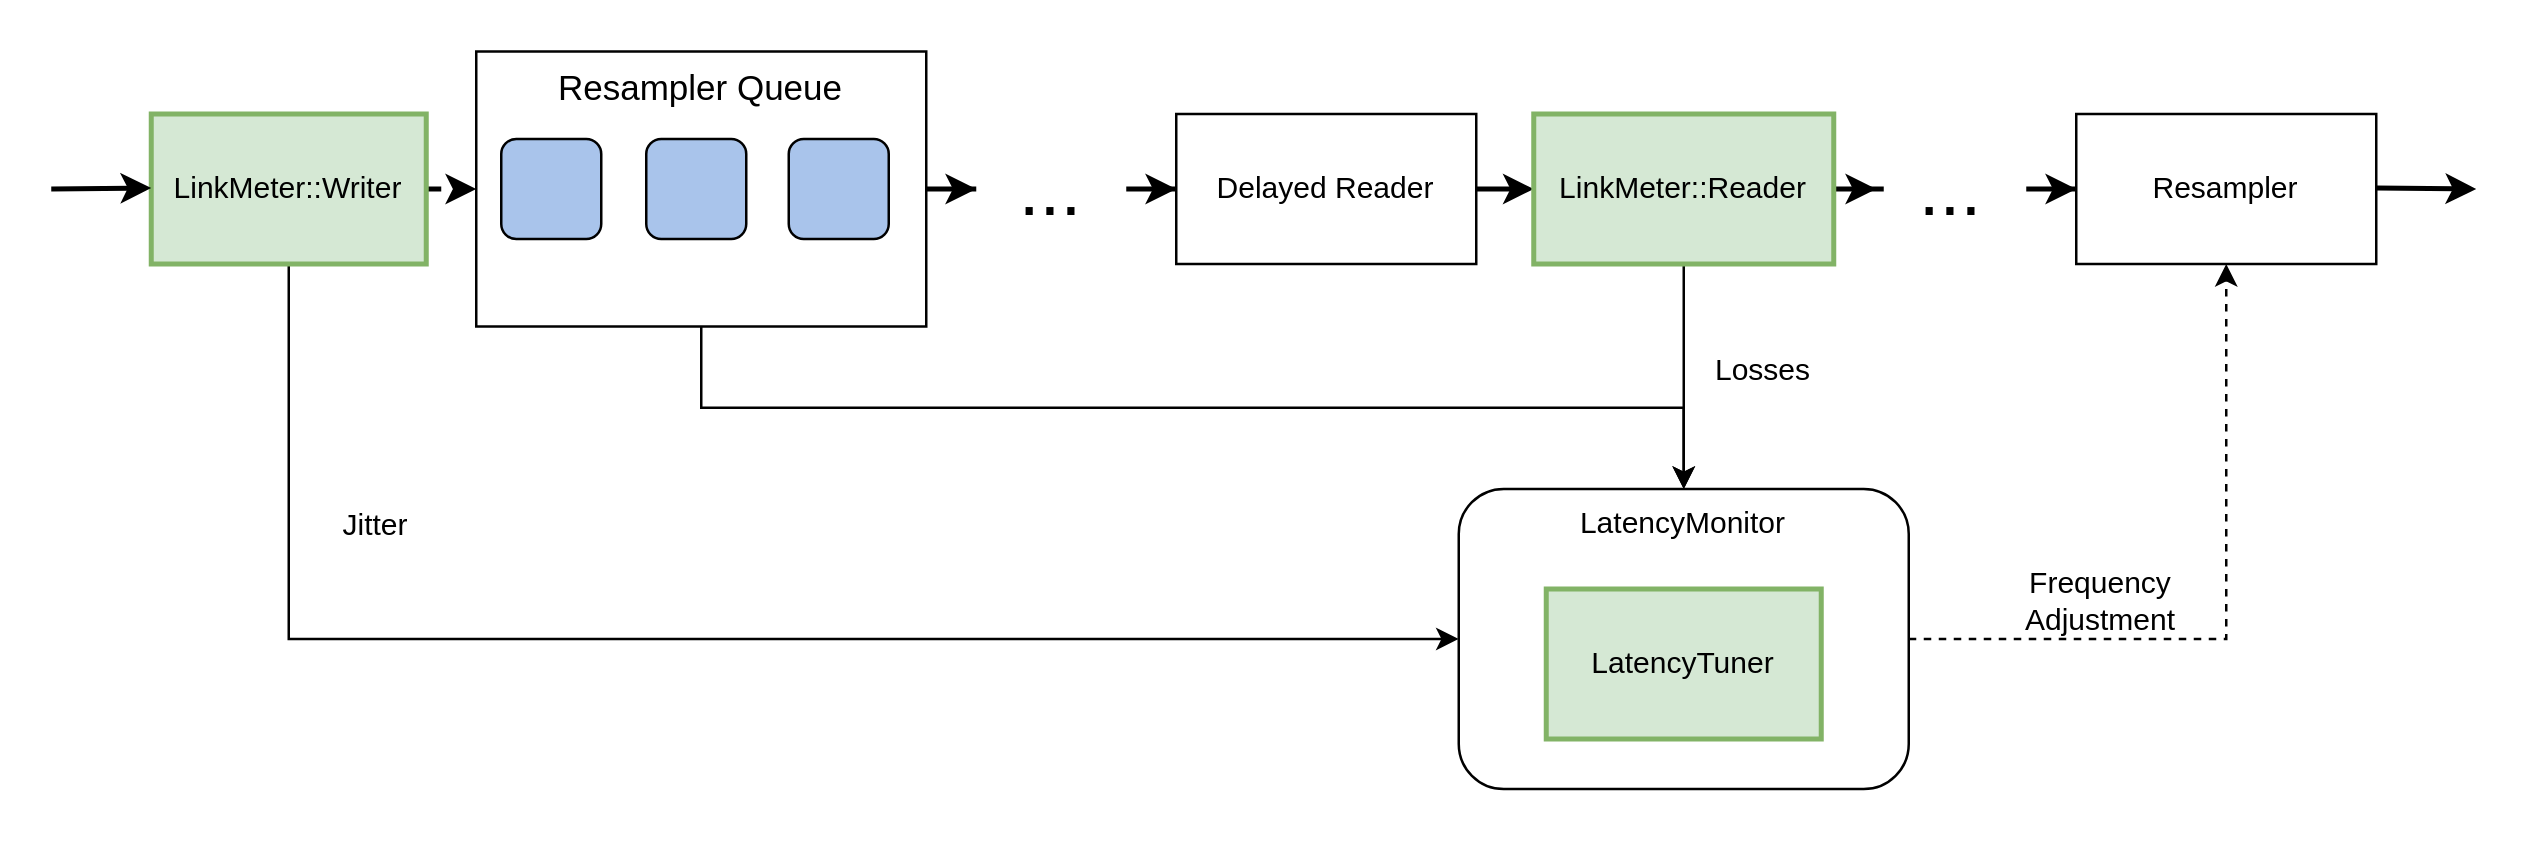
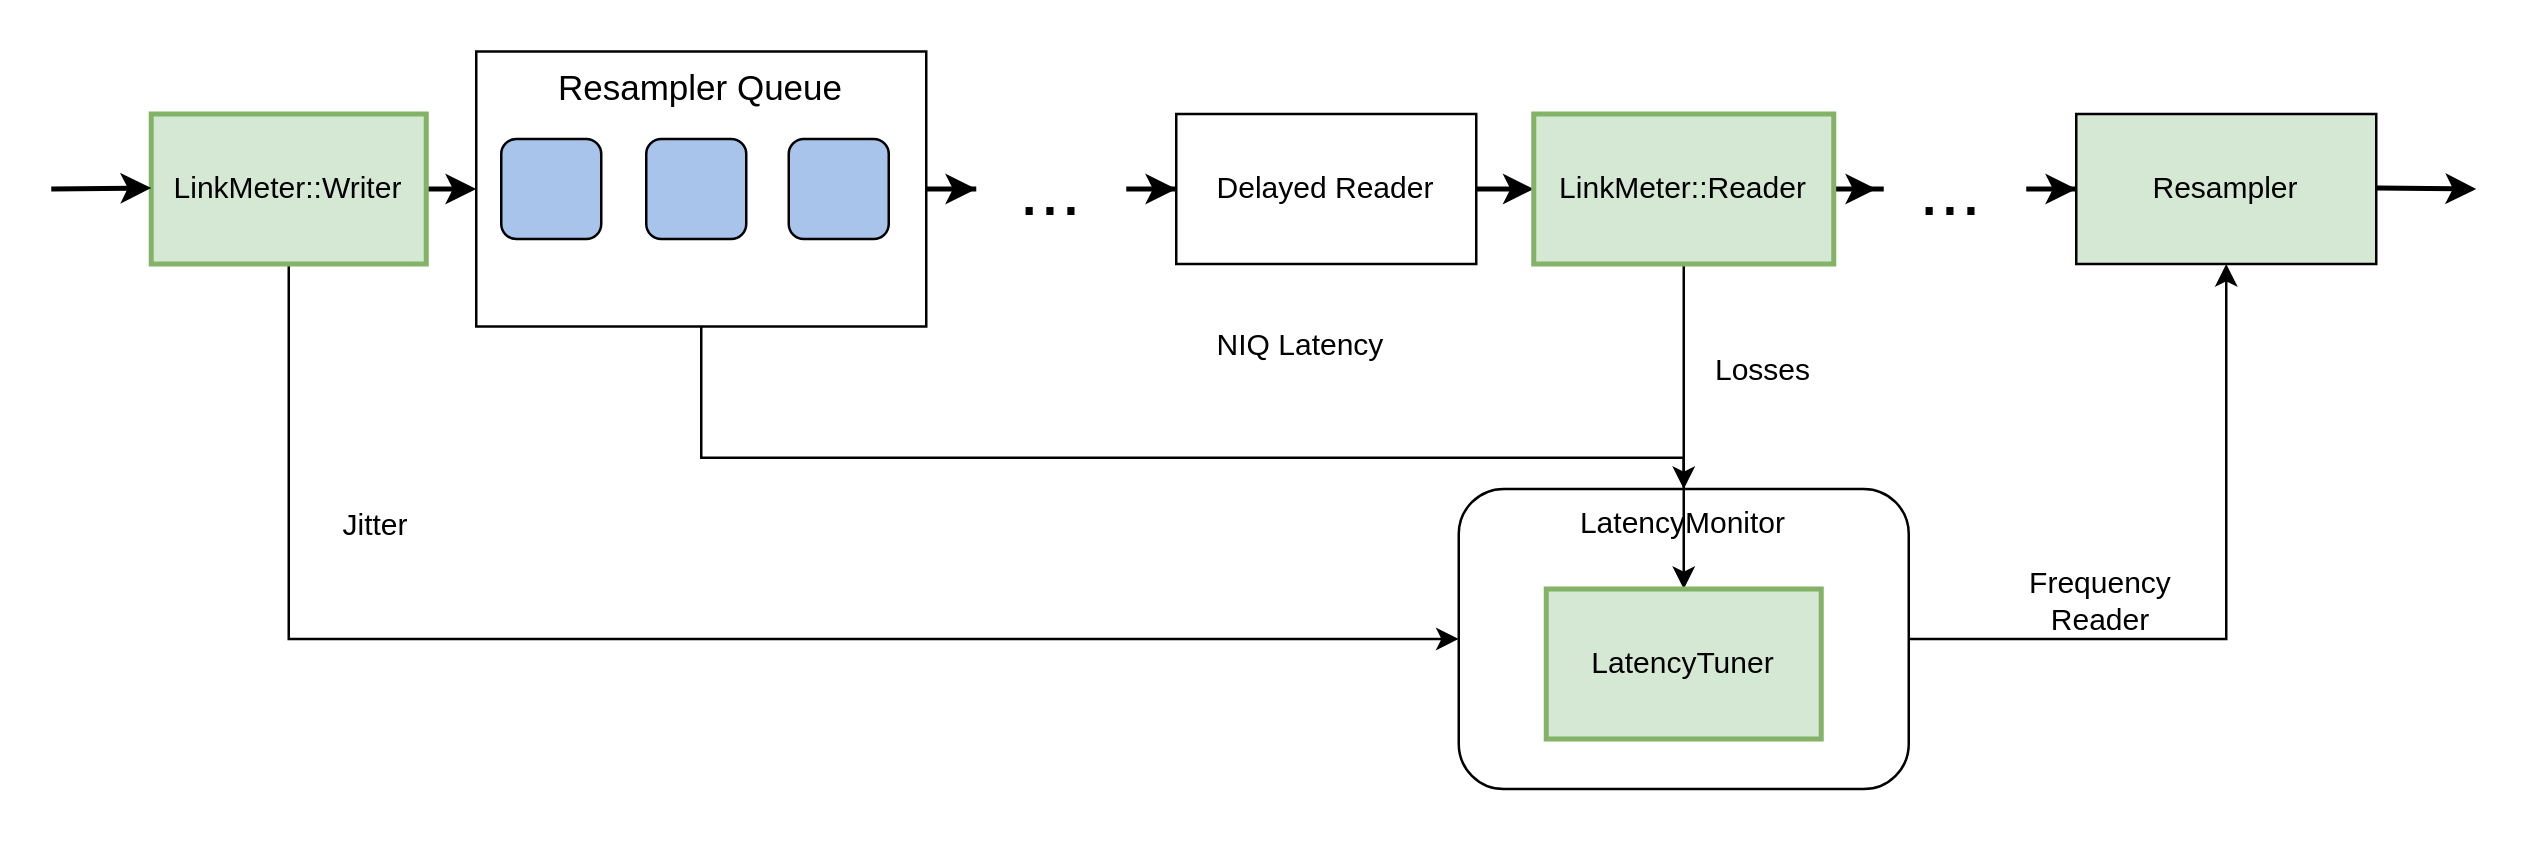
(447, 189) -> (447, 189)
(2226, 189) -> (2226, 189)
none -> (1301, 345)
(1188, 408) -> (1163, 458)
(2101, 601) -> (2101, 601)
(2226, 616) -> (2226, 616)
